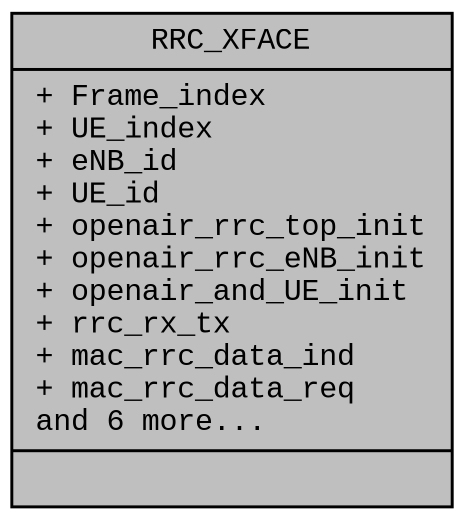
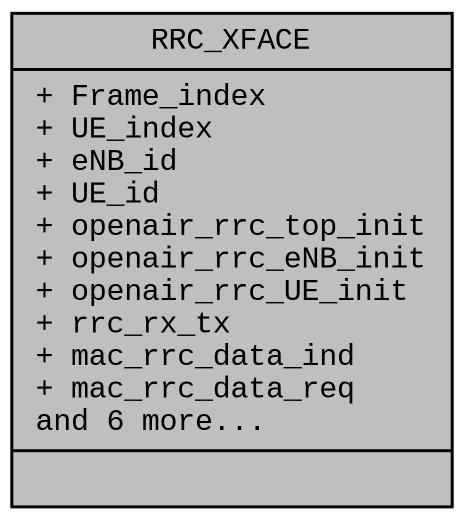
(223, 291) -> (223, 291)
